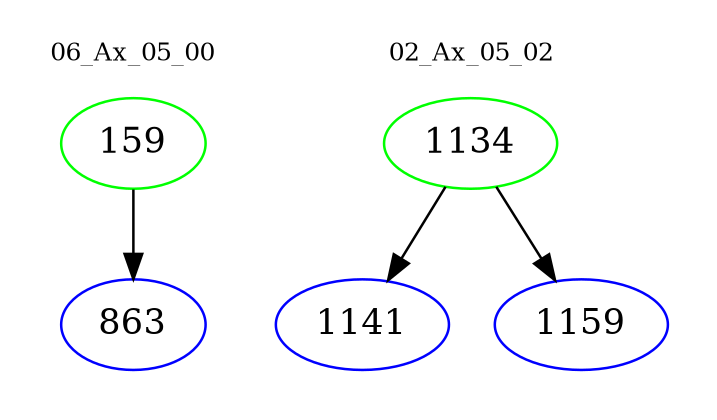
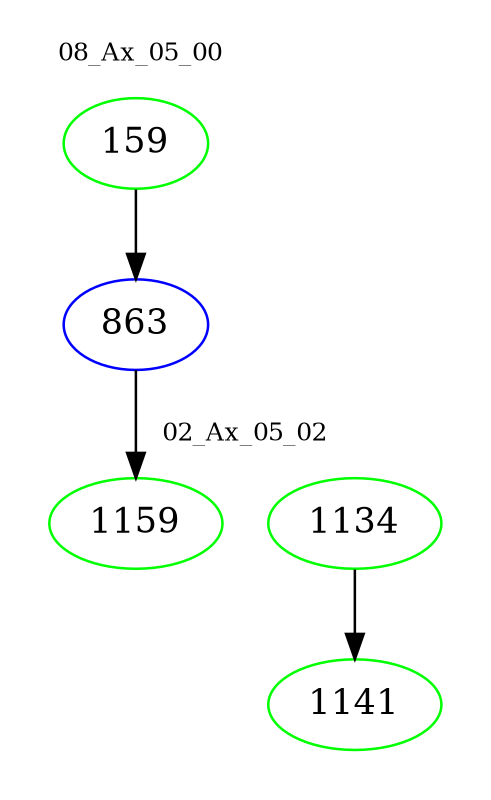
(133, 54) -> (141, 54)
(519, 223) -> (136, 426)
(362, 325) -> (355, 705)
(581, 325) -> (136, 523)
